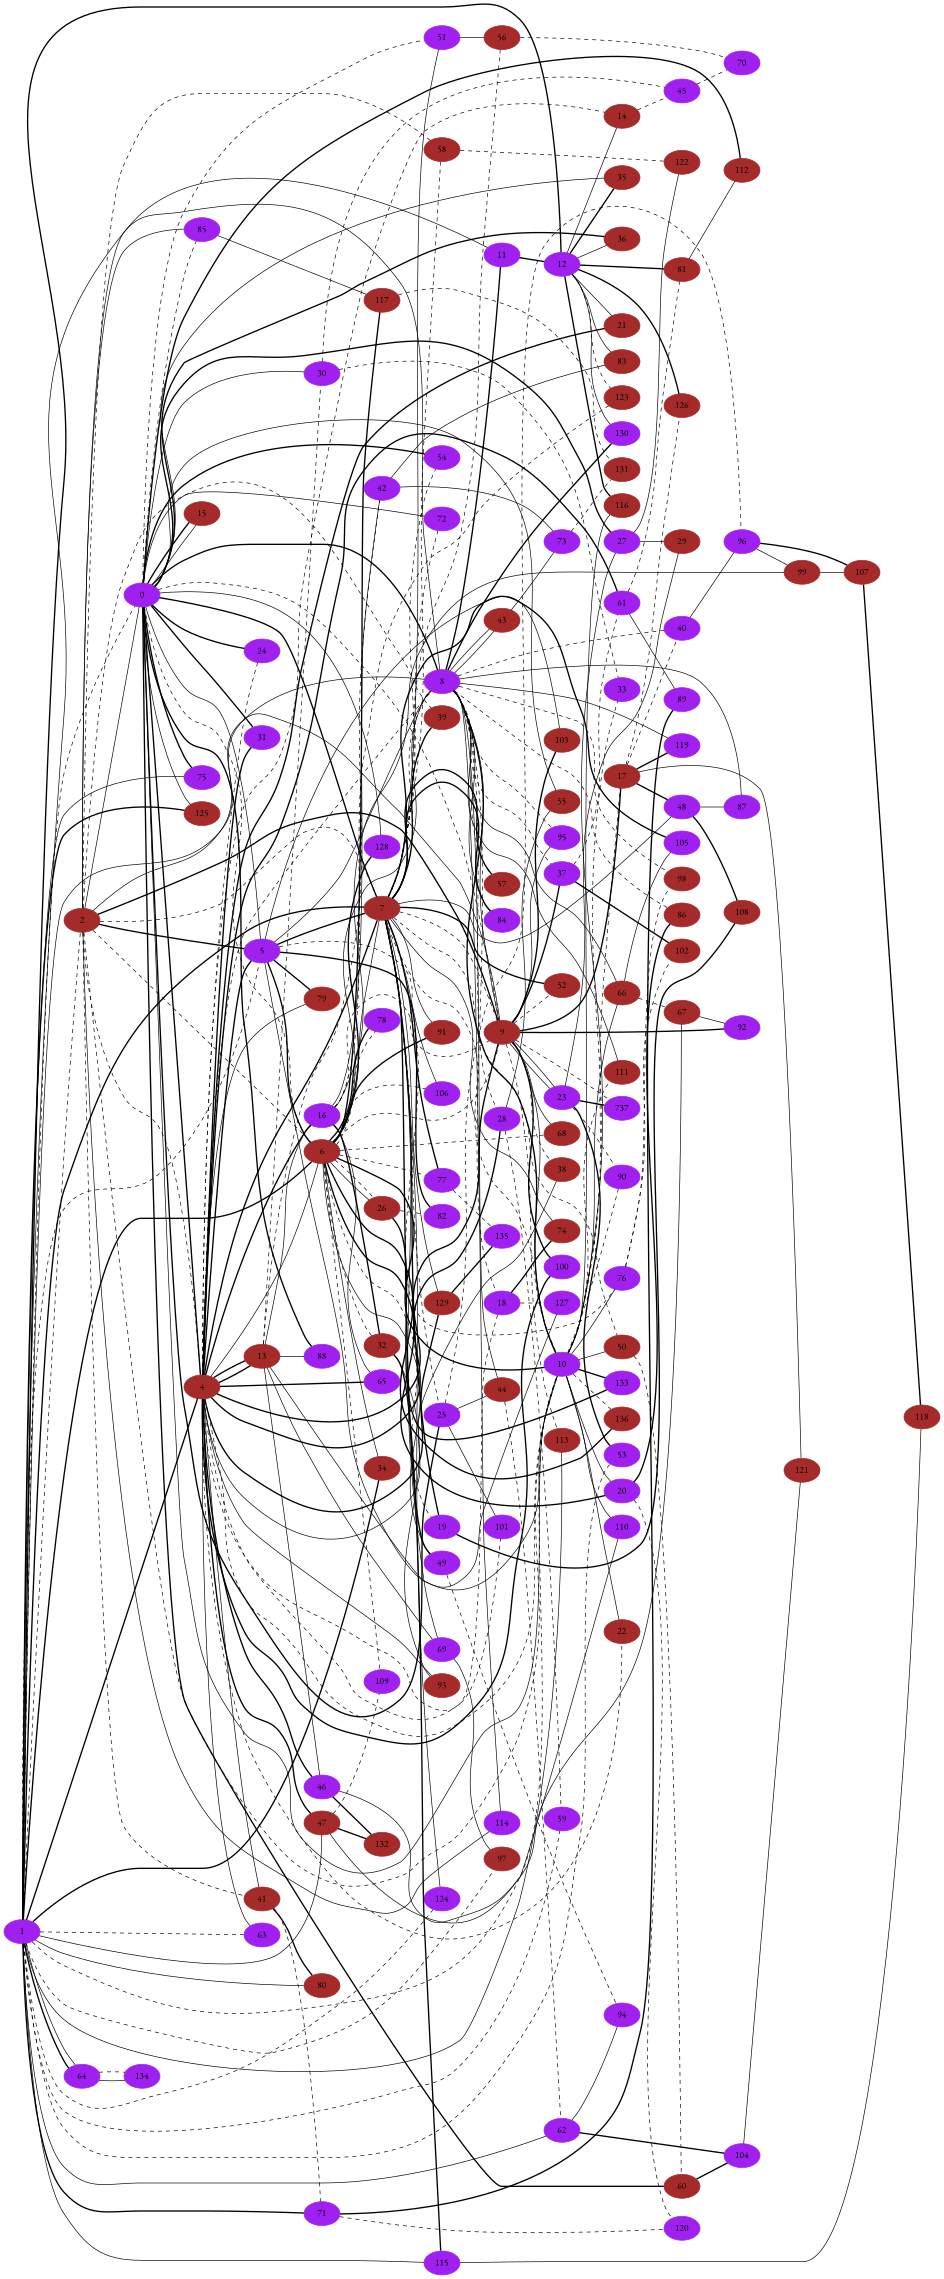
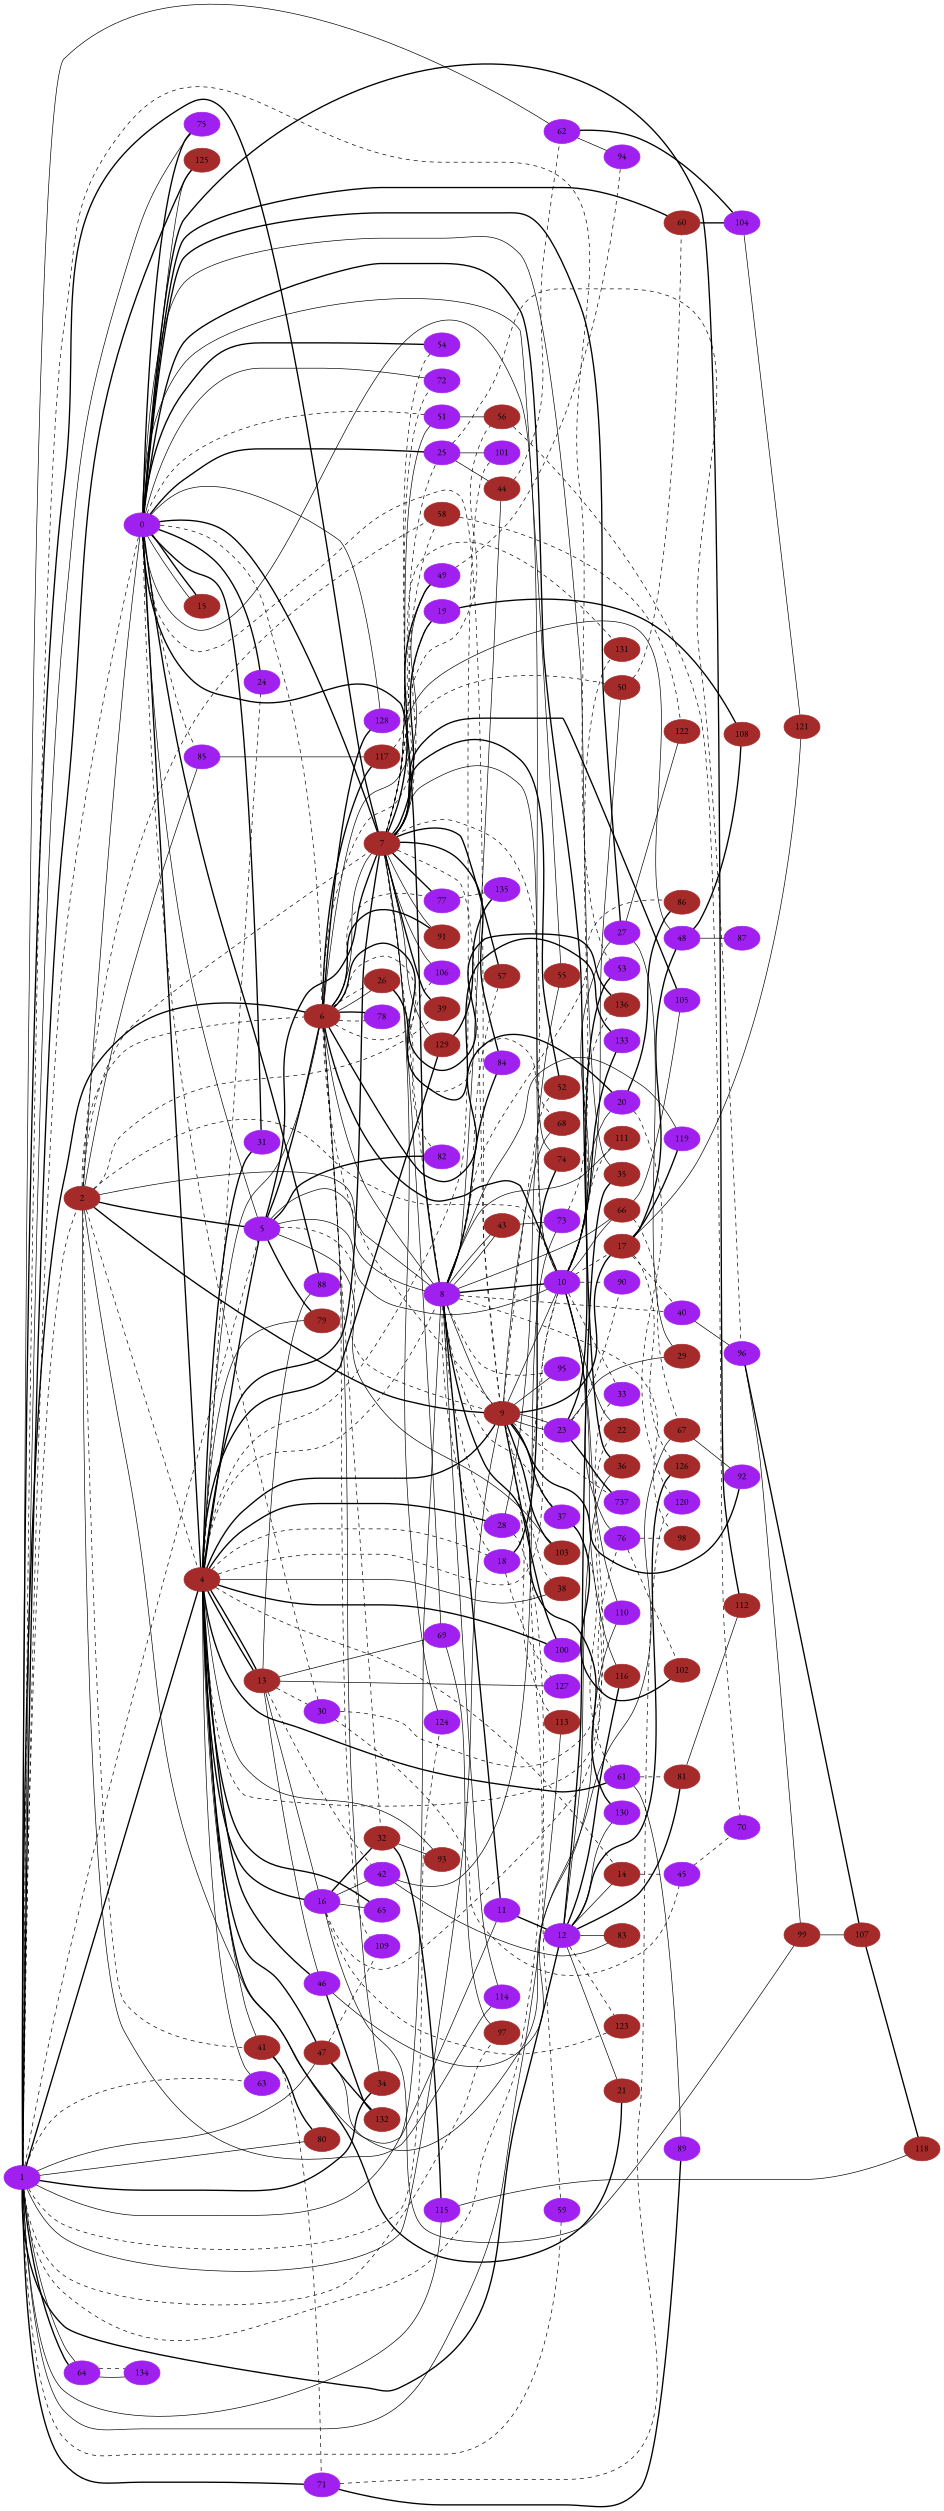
(170, 429) -> (189, 1125)
(643, 666) -> none
(472, 801) -> (472, 1179)
